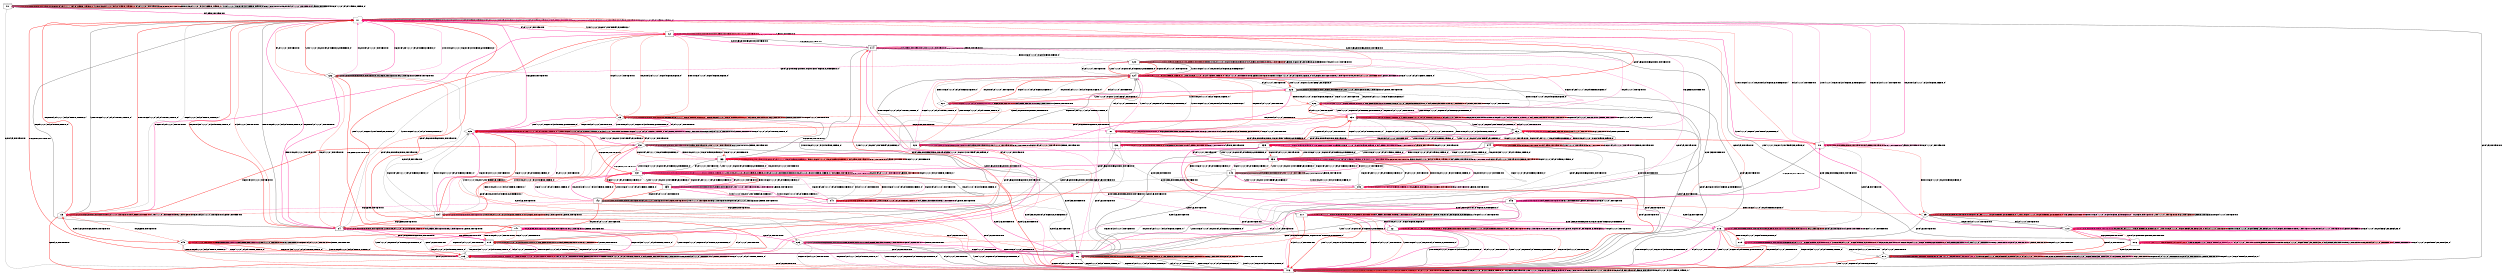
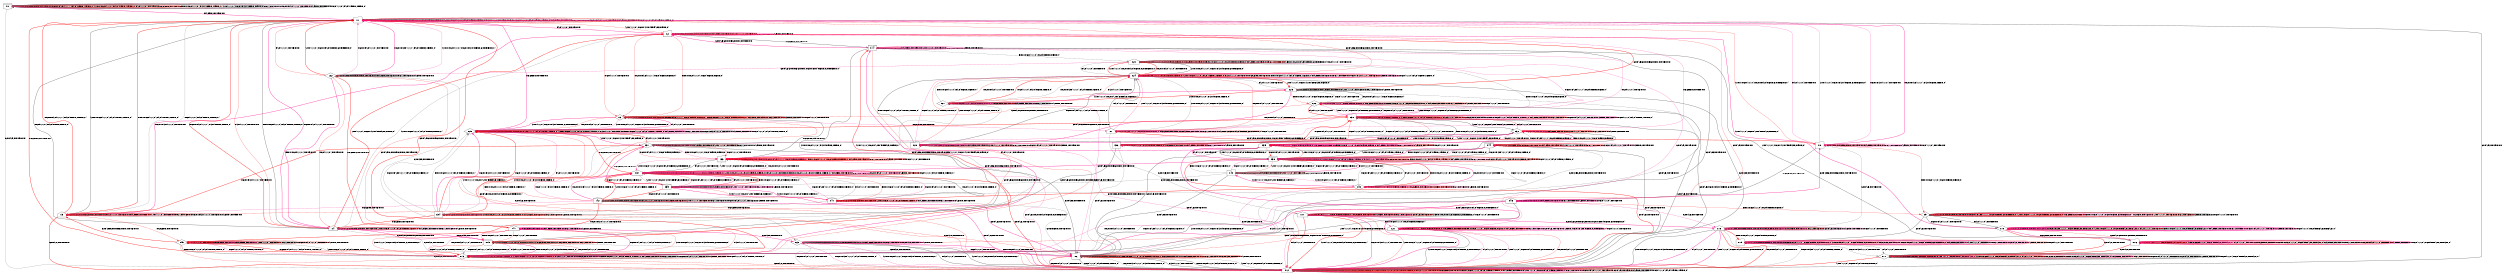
(1060, 229) -> (1059, 229)
